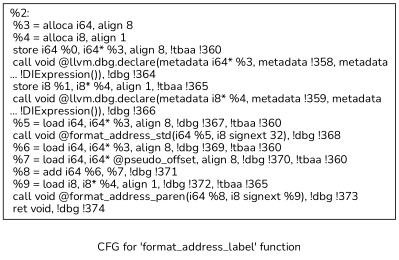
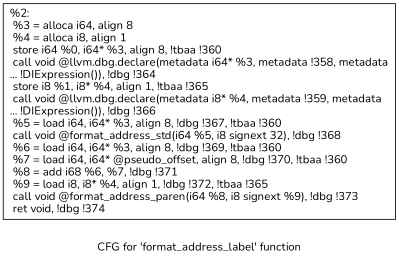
(94, 172) -> (94, 172)
